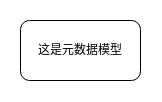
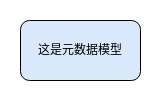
(81, 51) -> (81, 51)
